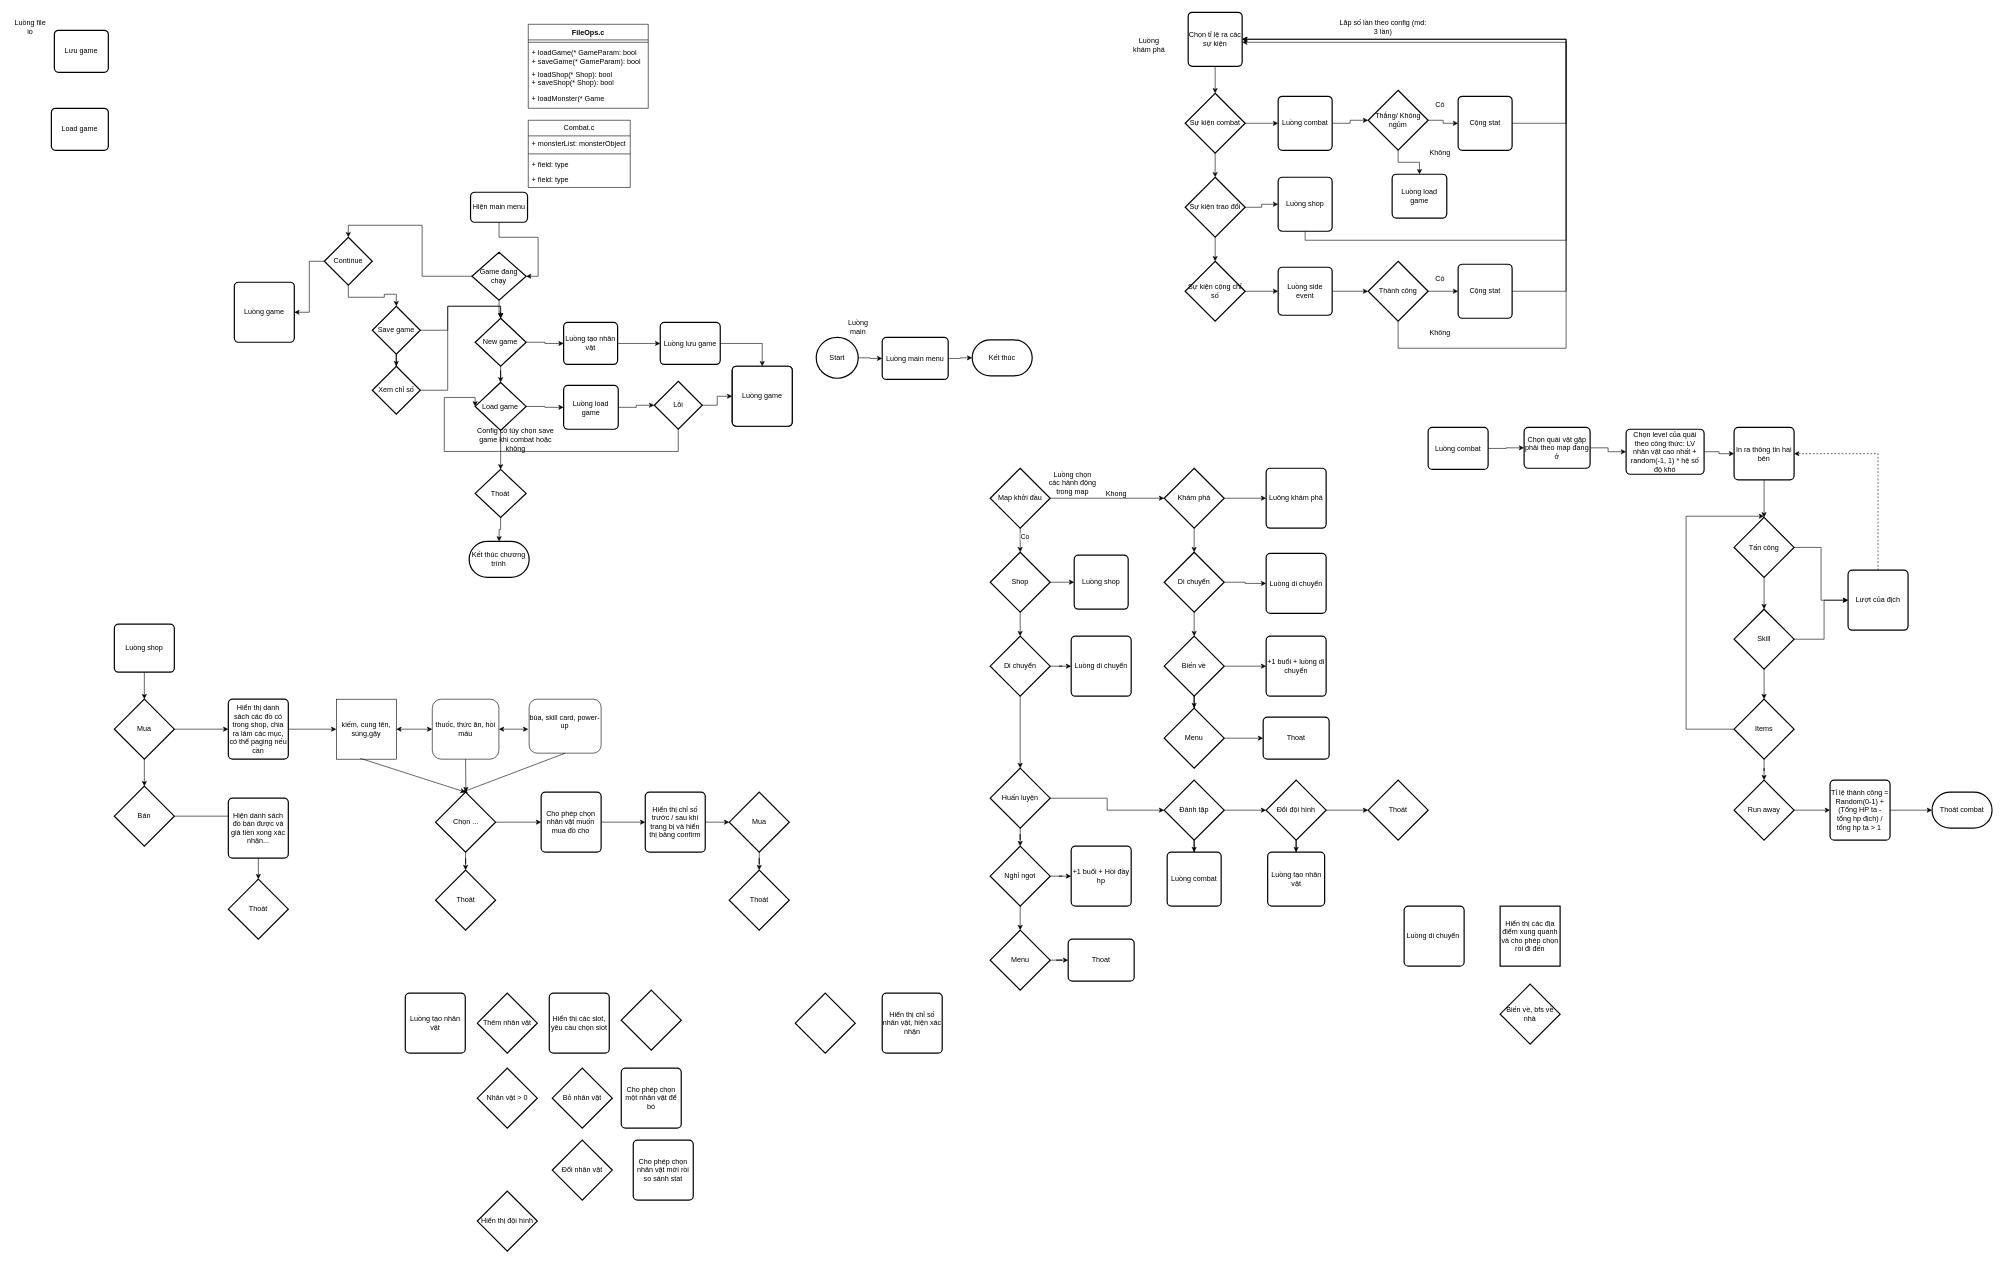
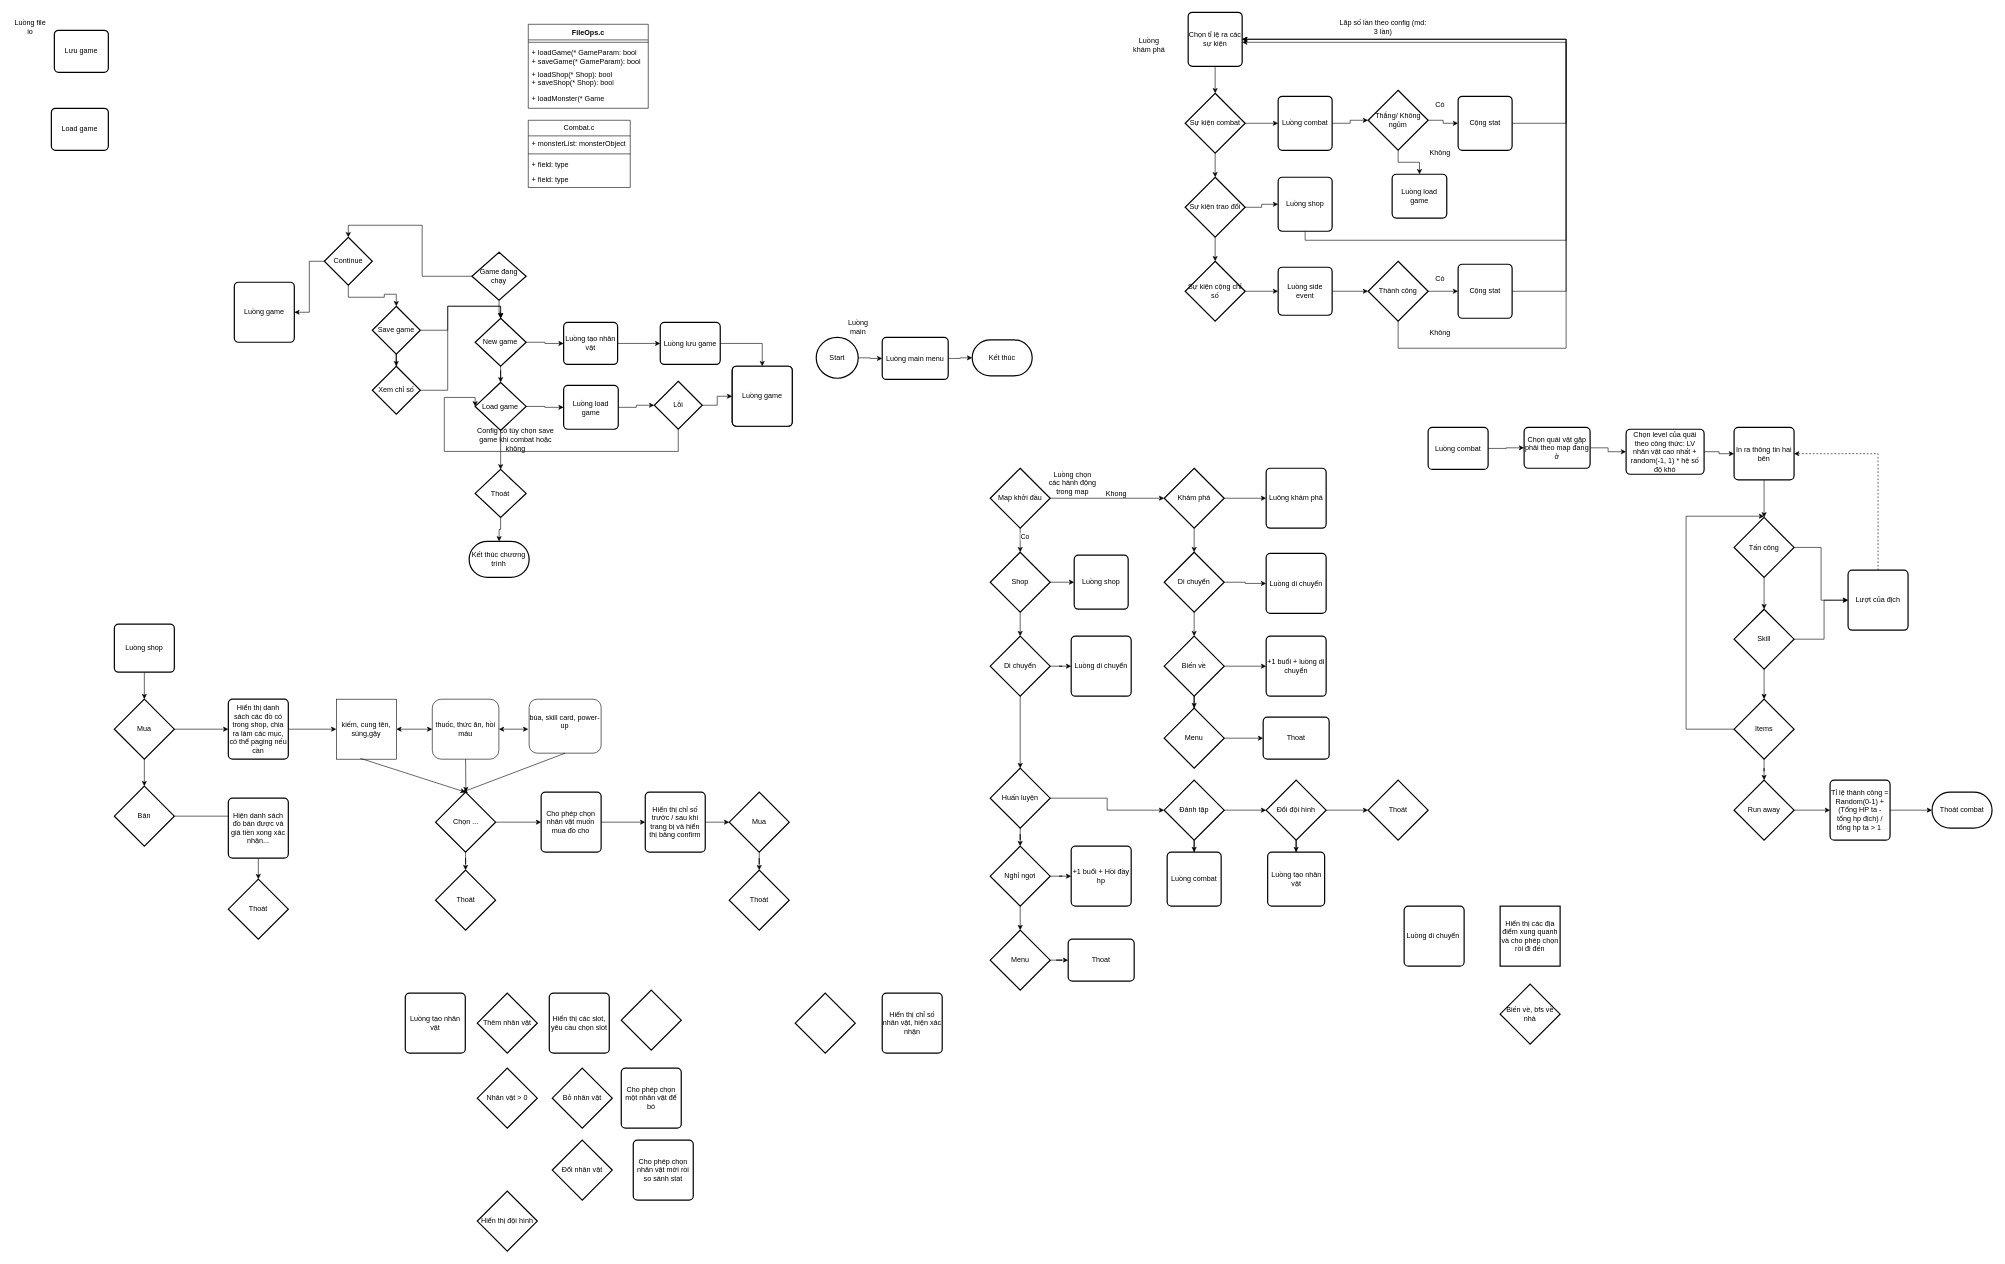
(499, 207) -> none
(537, 237) -> none
